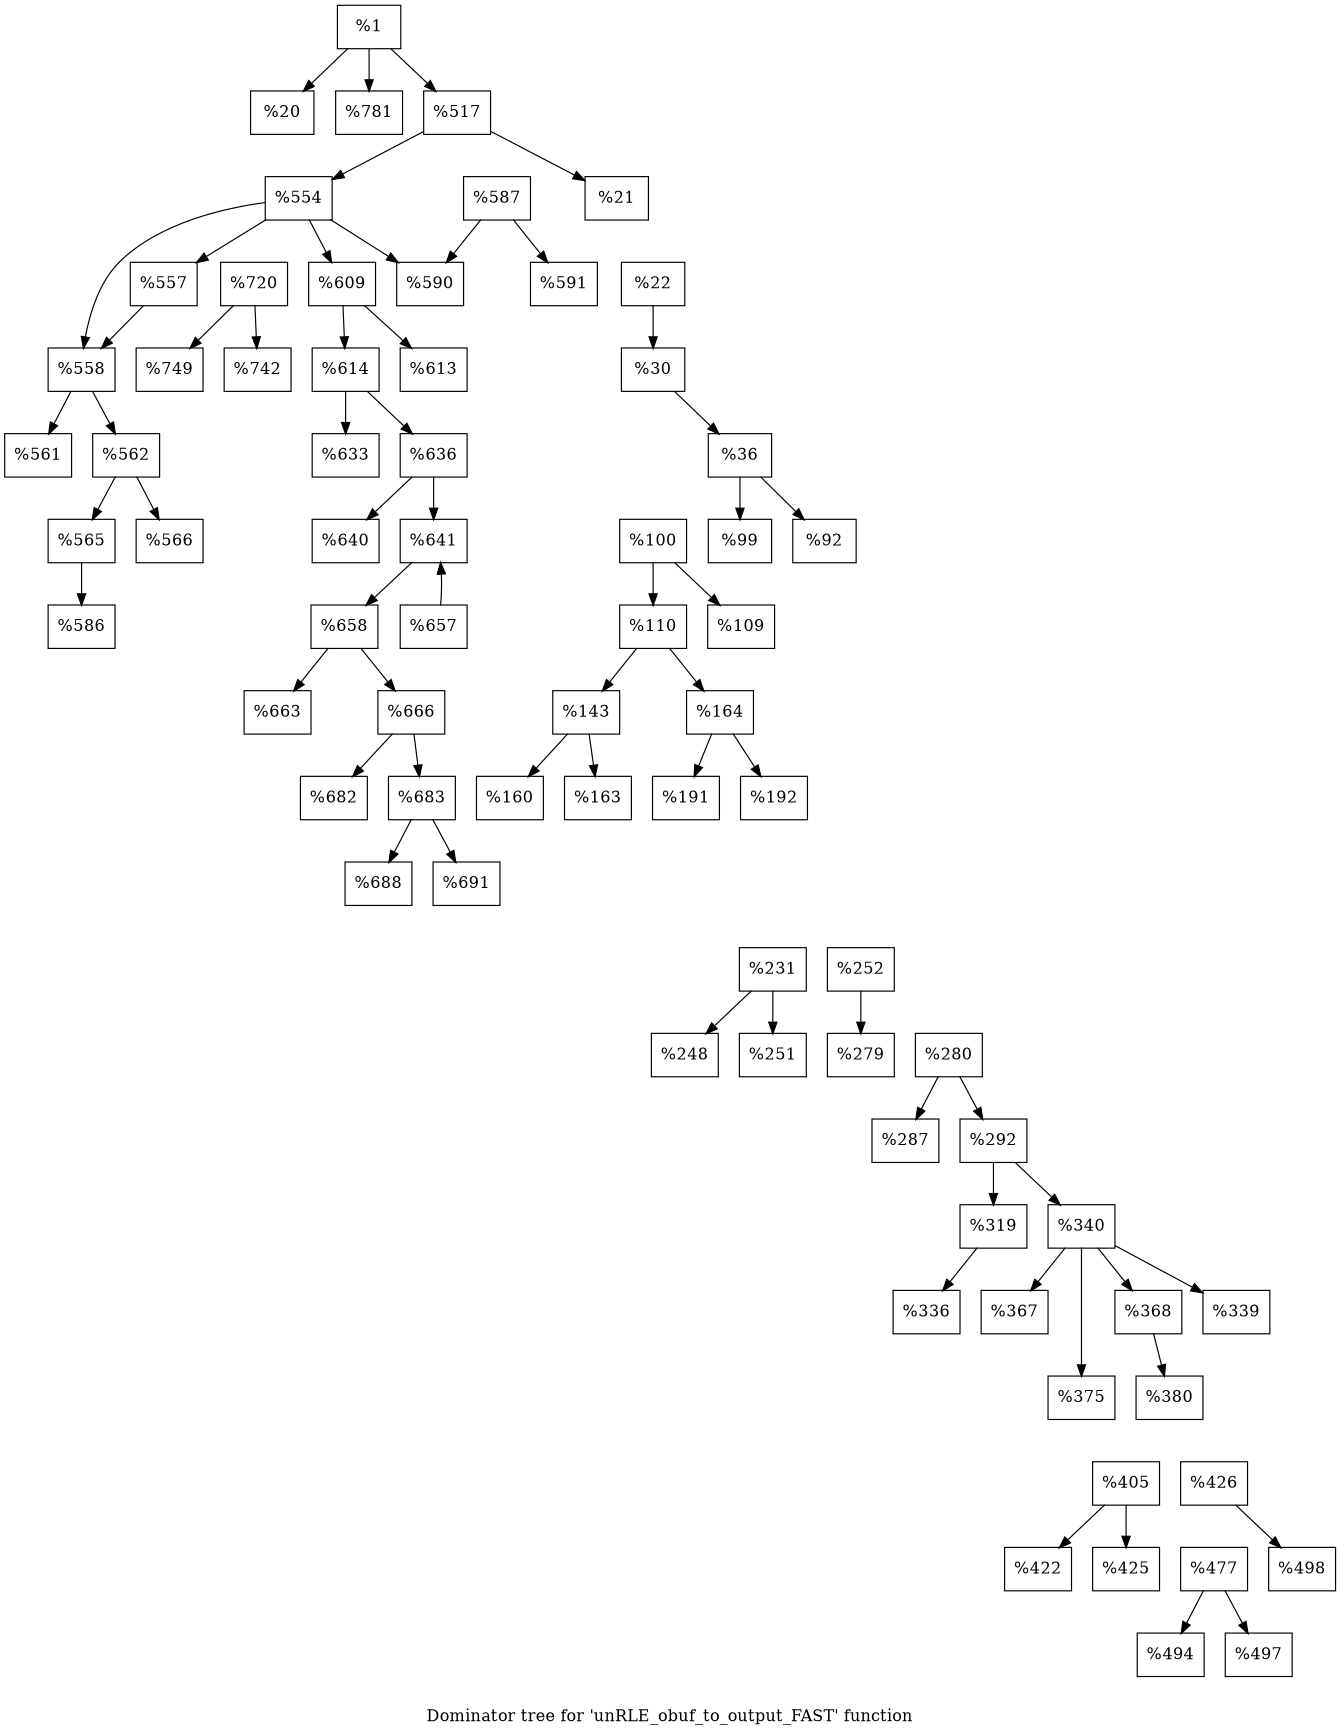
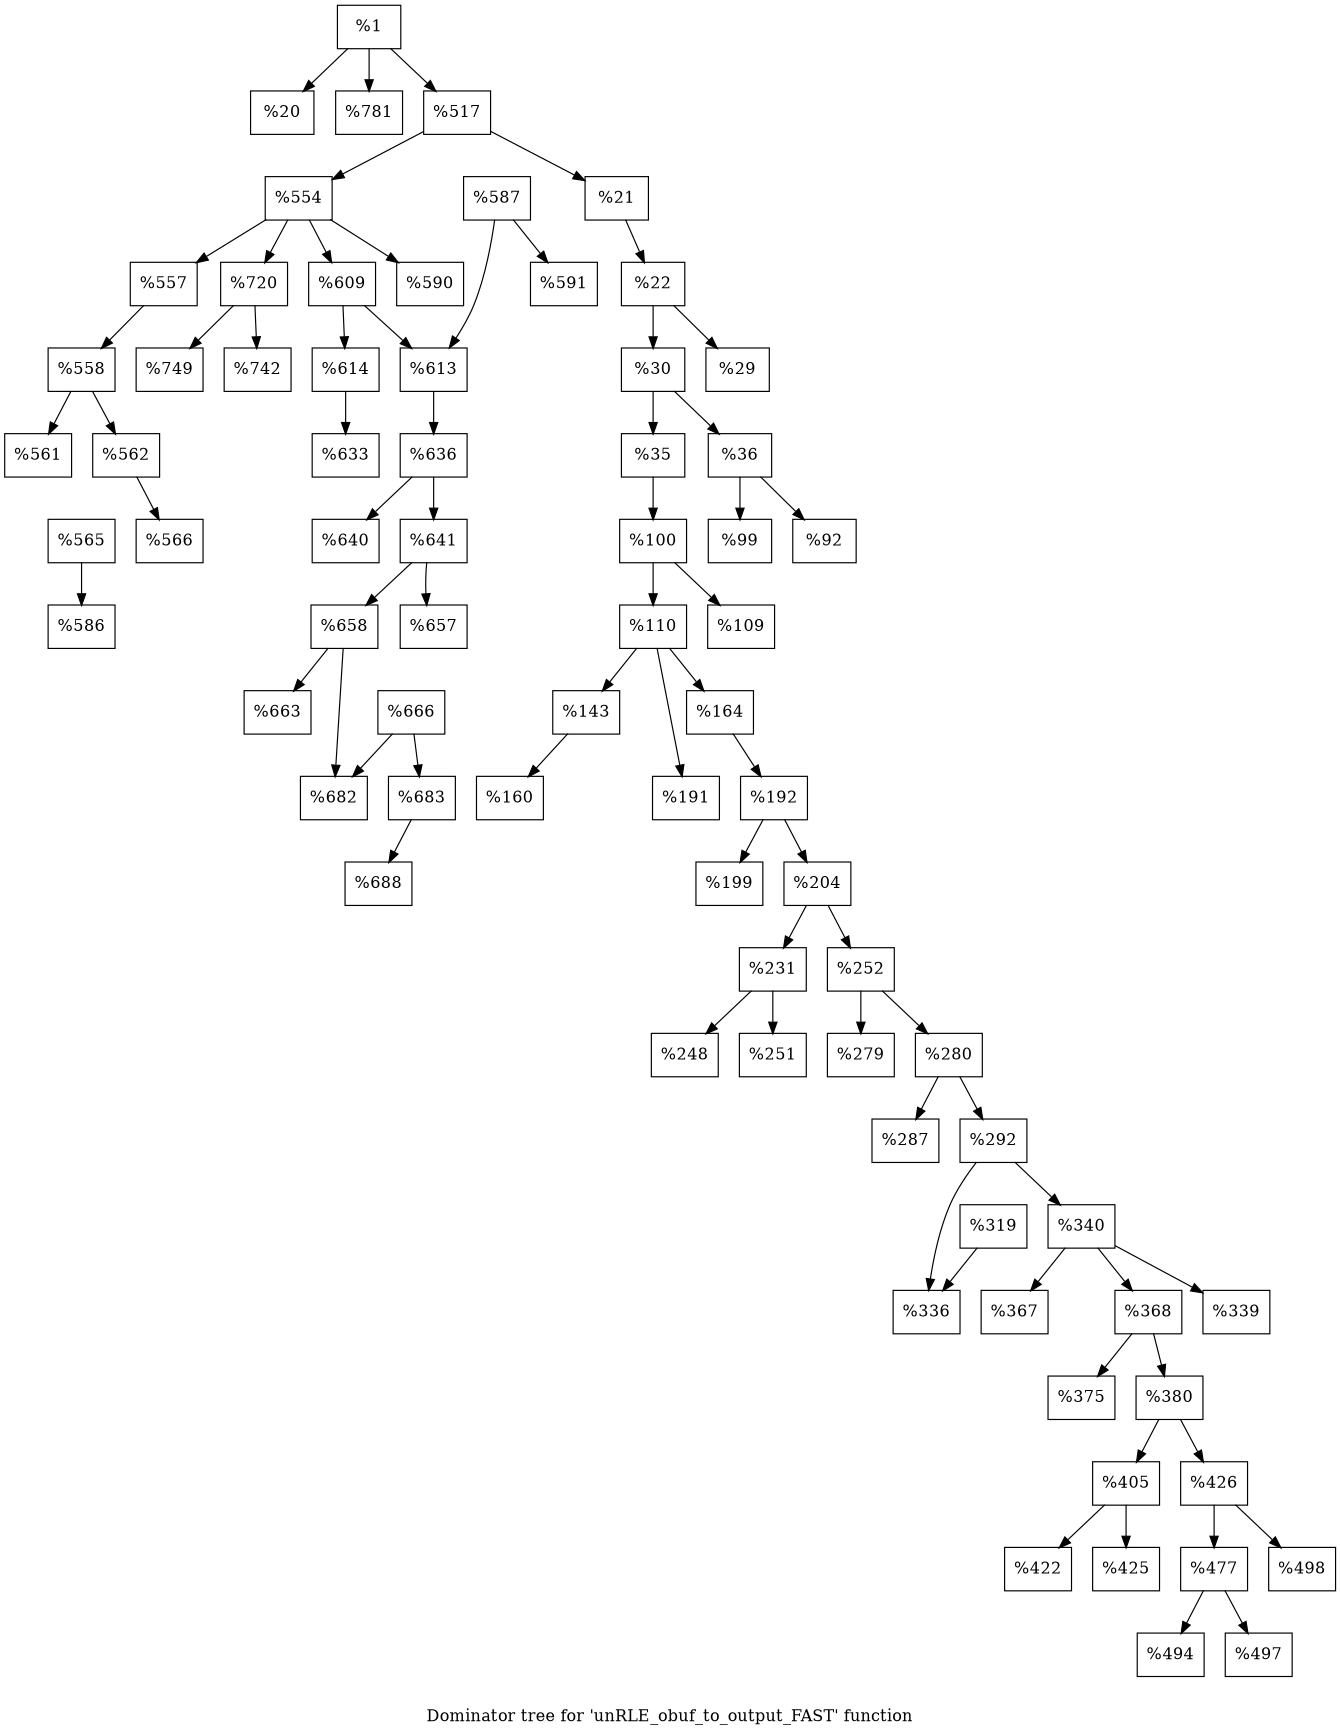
none -> (633, 236)
(467, 237) -> (482, 281)
(150, 239) -> (279, 236)
none -> (738, 370)
(385, 408) -> (434, 407)
none -> (653, 455)
(107, 493) -> none
(441, 590) -> (426, 578)
(374, 665) -> (340, 706)
(705, 750) -> (668, 707)
(598, 798) -> none
(467, 884) -> none
none -> (729, 884)
none -> (817, 884)
none -> (901, 1008)
(993, 1178) -> (945, 1217)
(1081, 1306) -> (1119, 1350)
none -> (1150, 1435)
none -> (1189, 1435)
none -> (1214, 1520)
